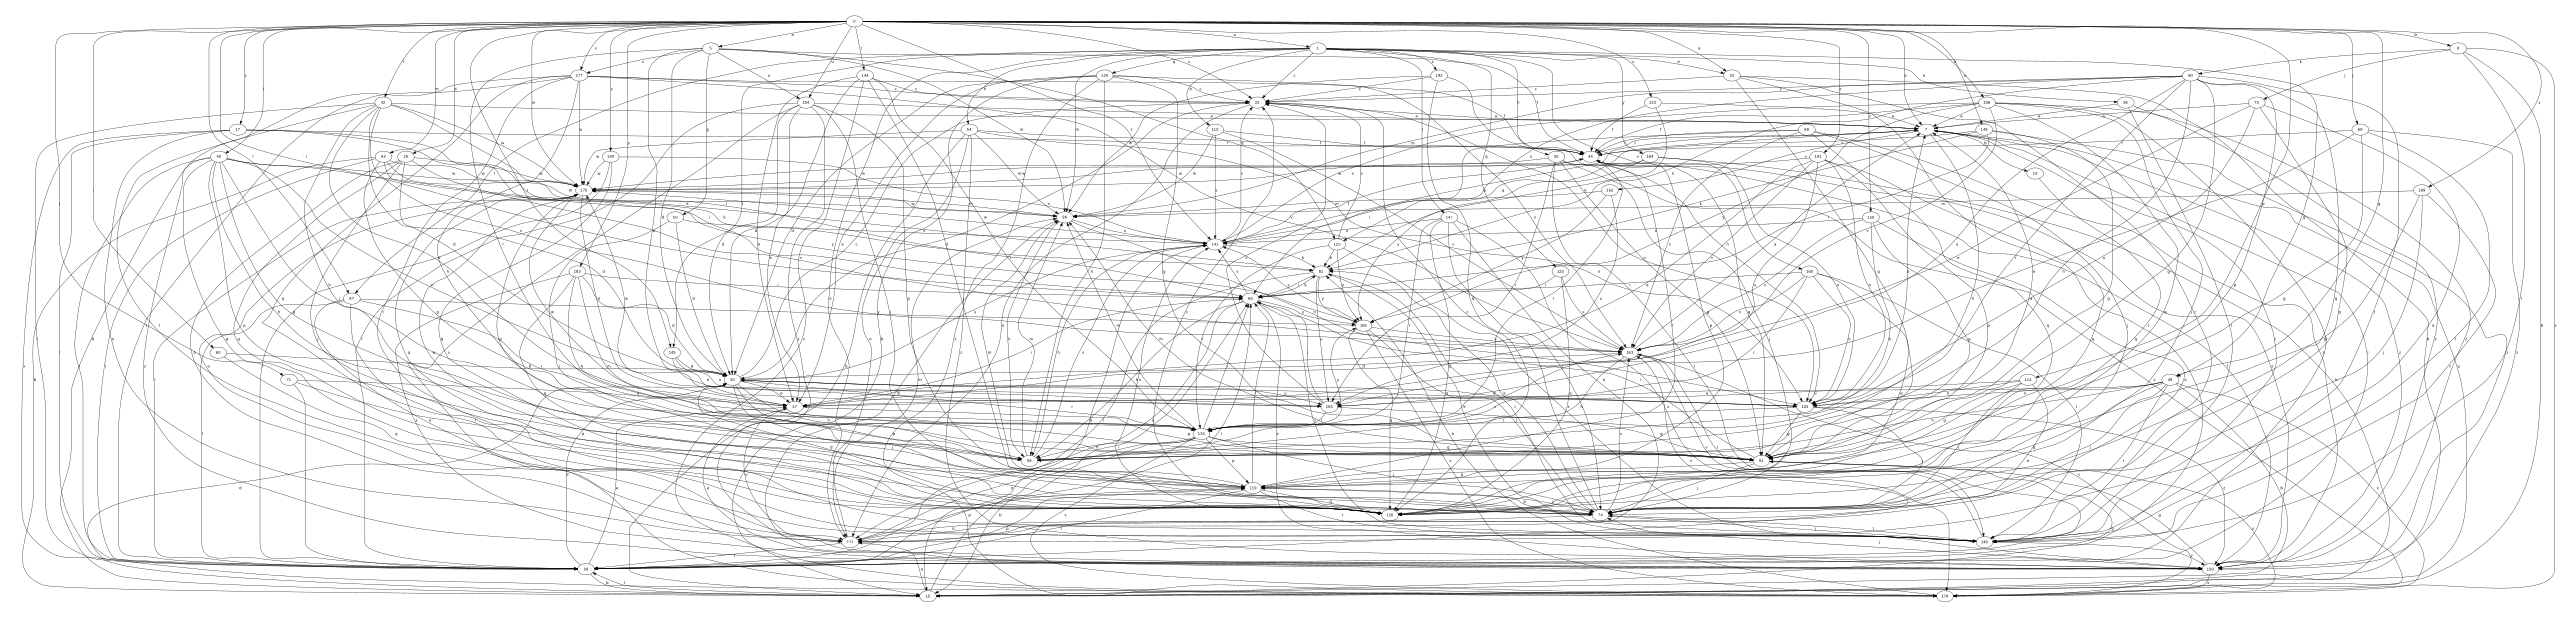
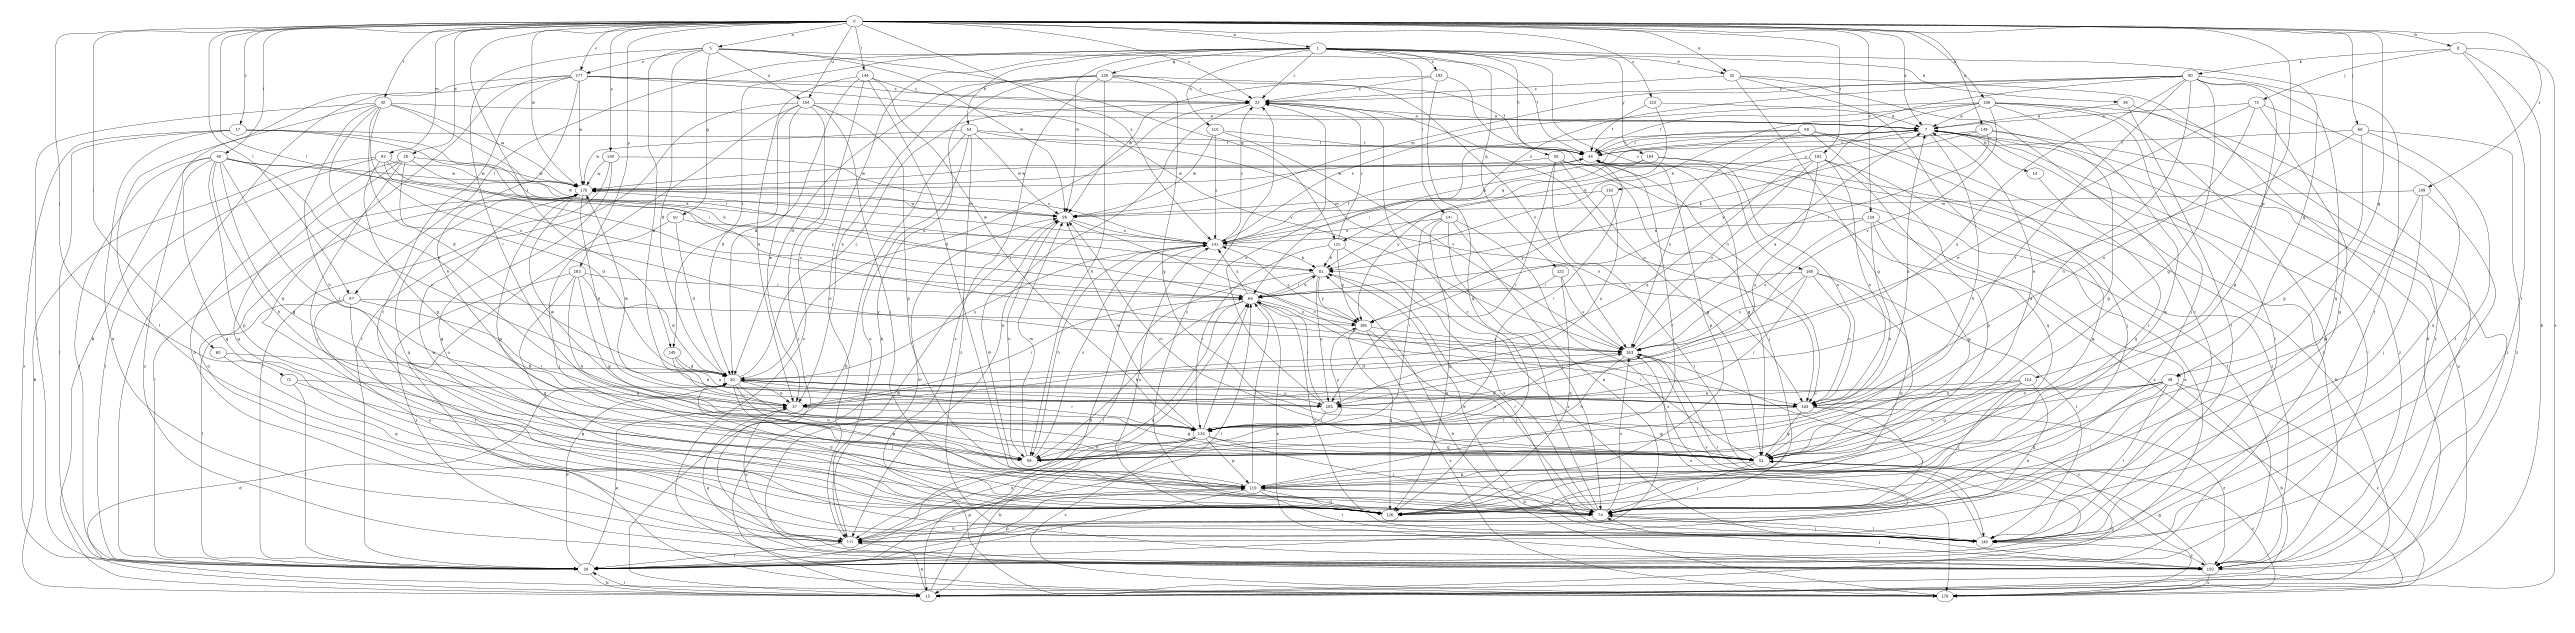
(609, 366) -> (609, 366)
